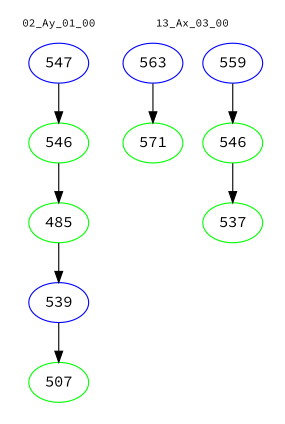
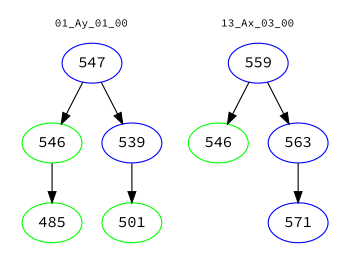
(59, 24) -> (92, 24)
none -> (276, 98)
(153, 143) -> (298, 223)
(233, 223) -> none
(59, 257) -> (109, 98)
(59, 382) -> (132, 223)
